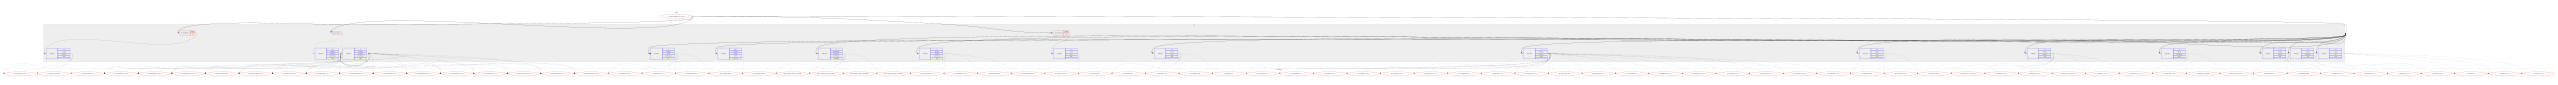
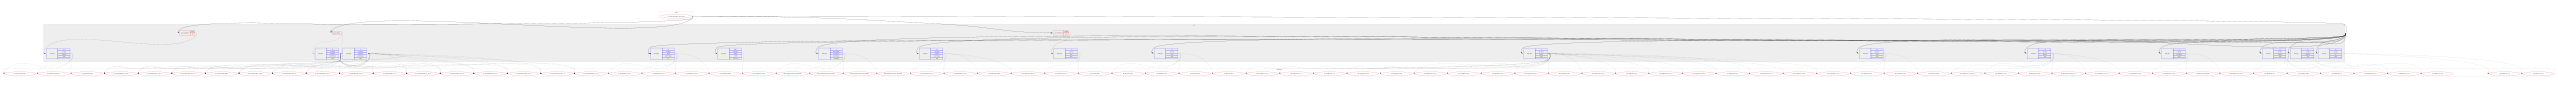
(2471, 74) -> none
